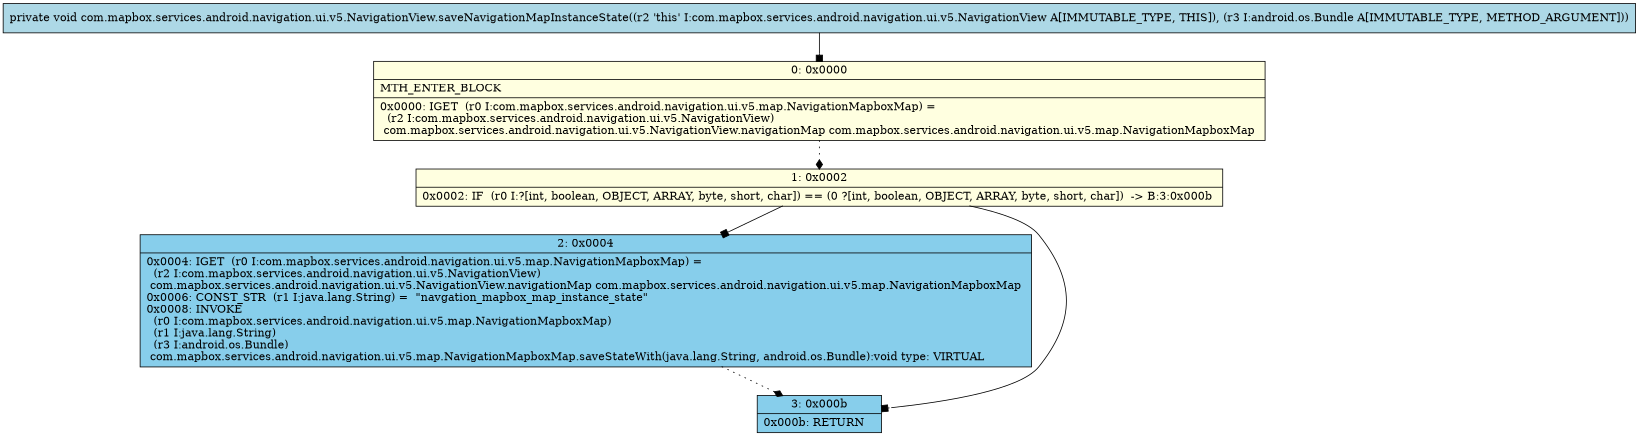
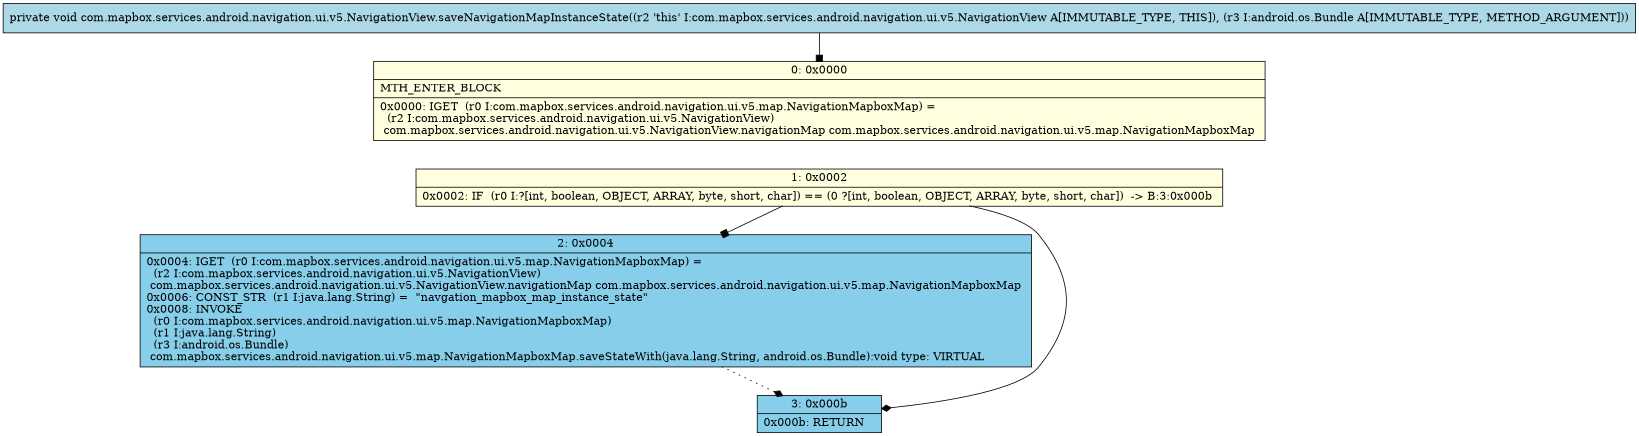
(819, 150) -> none
(1057, 339) -> (1057, 339)
